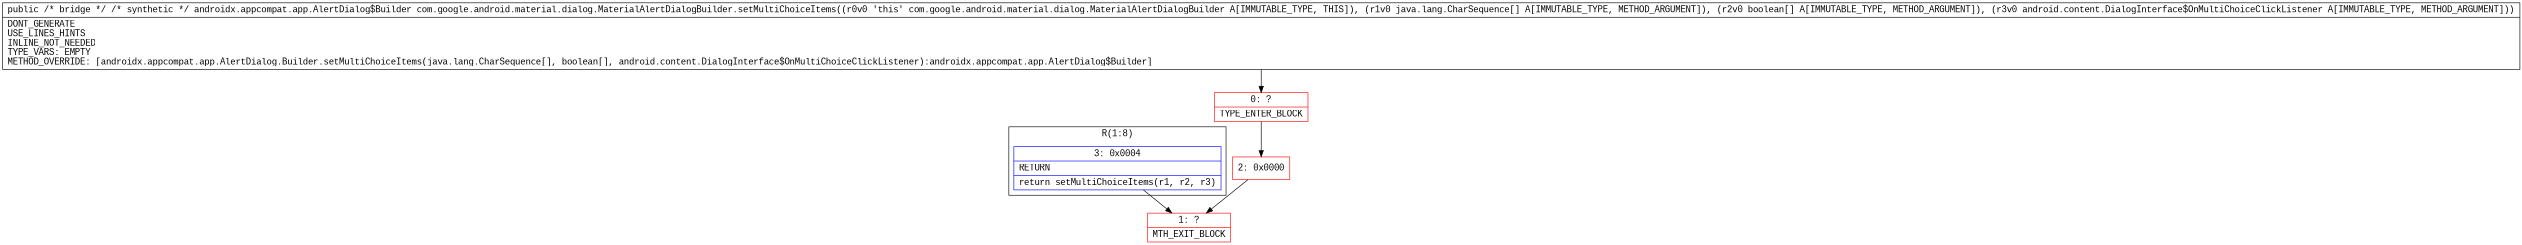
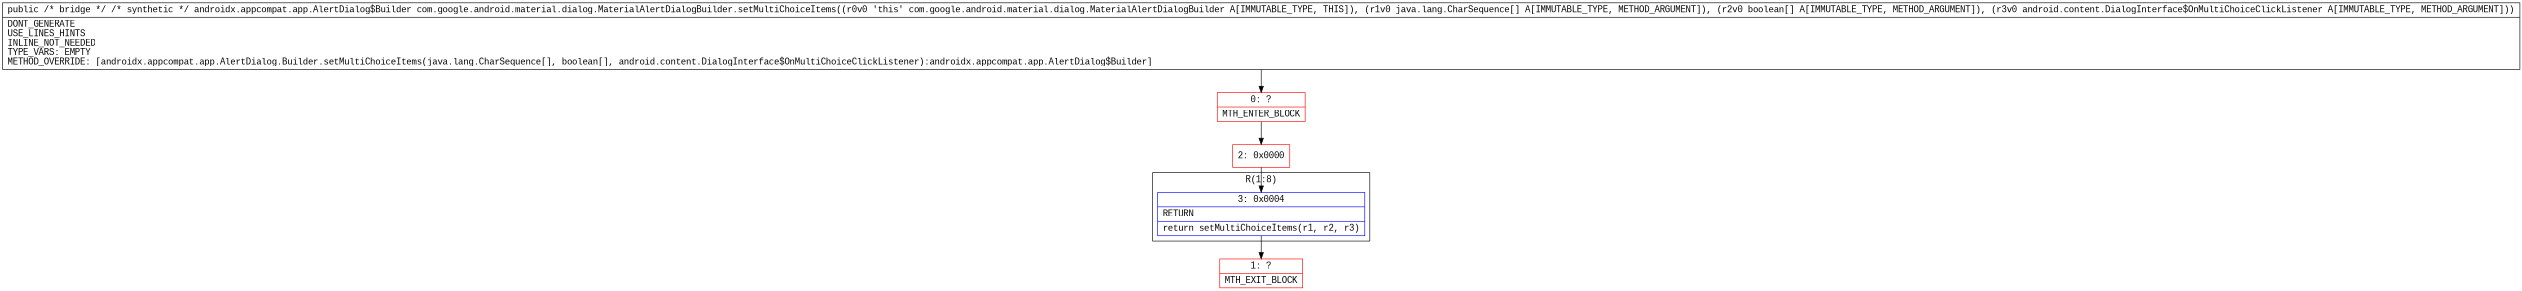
(1261, 114) -> (1261, 114)
(1231, 194) -> (1261, 177)
